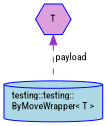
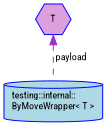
(53, 101) -> (53, 101)
